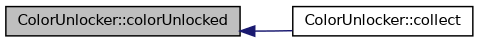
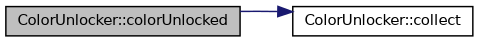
(274, 31) -> (259, 11)
